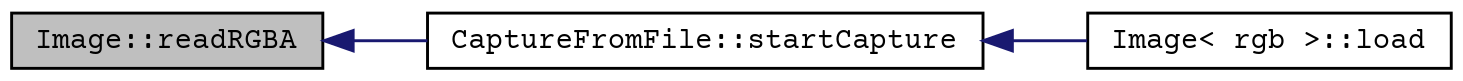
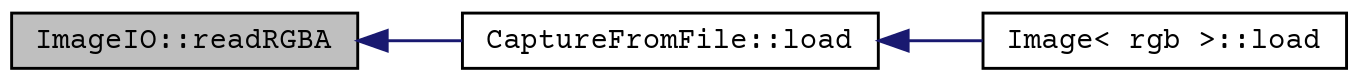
(167, 41) -> (185, 41)
(705, 41) -> (670, 41)
